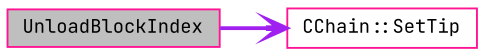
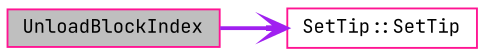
(382, 28) -> (382, 28)
